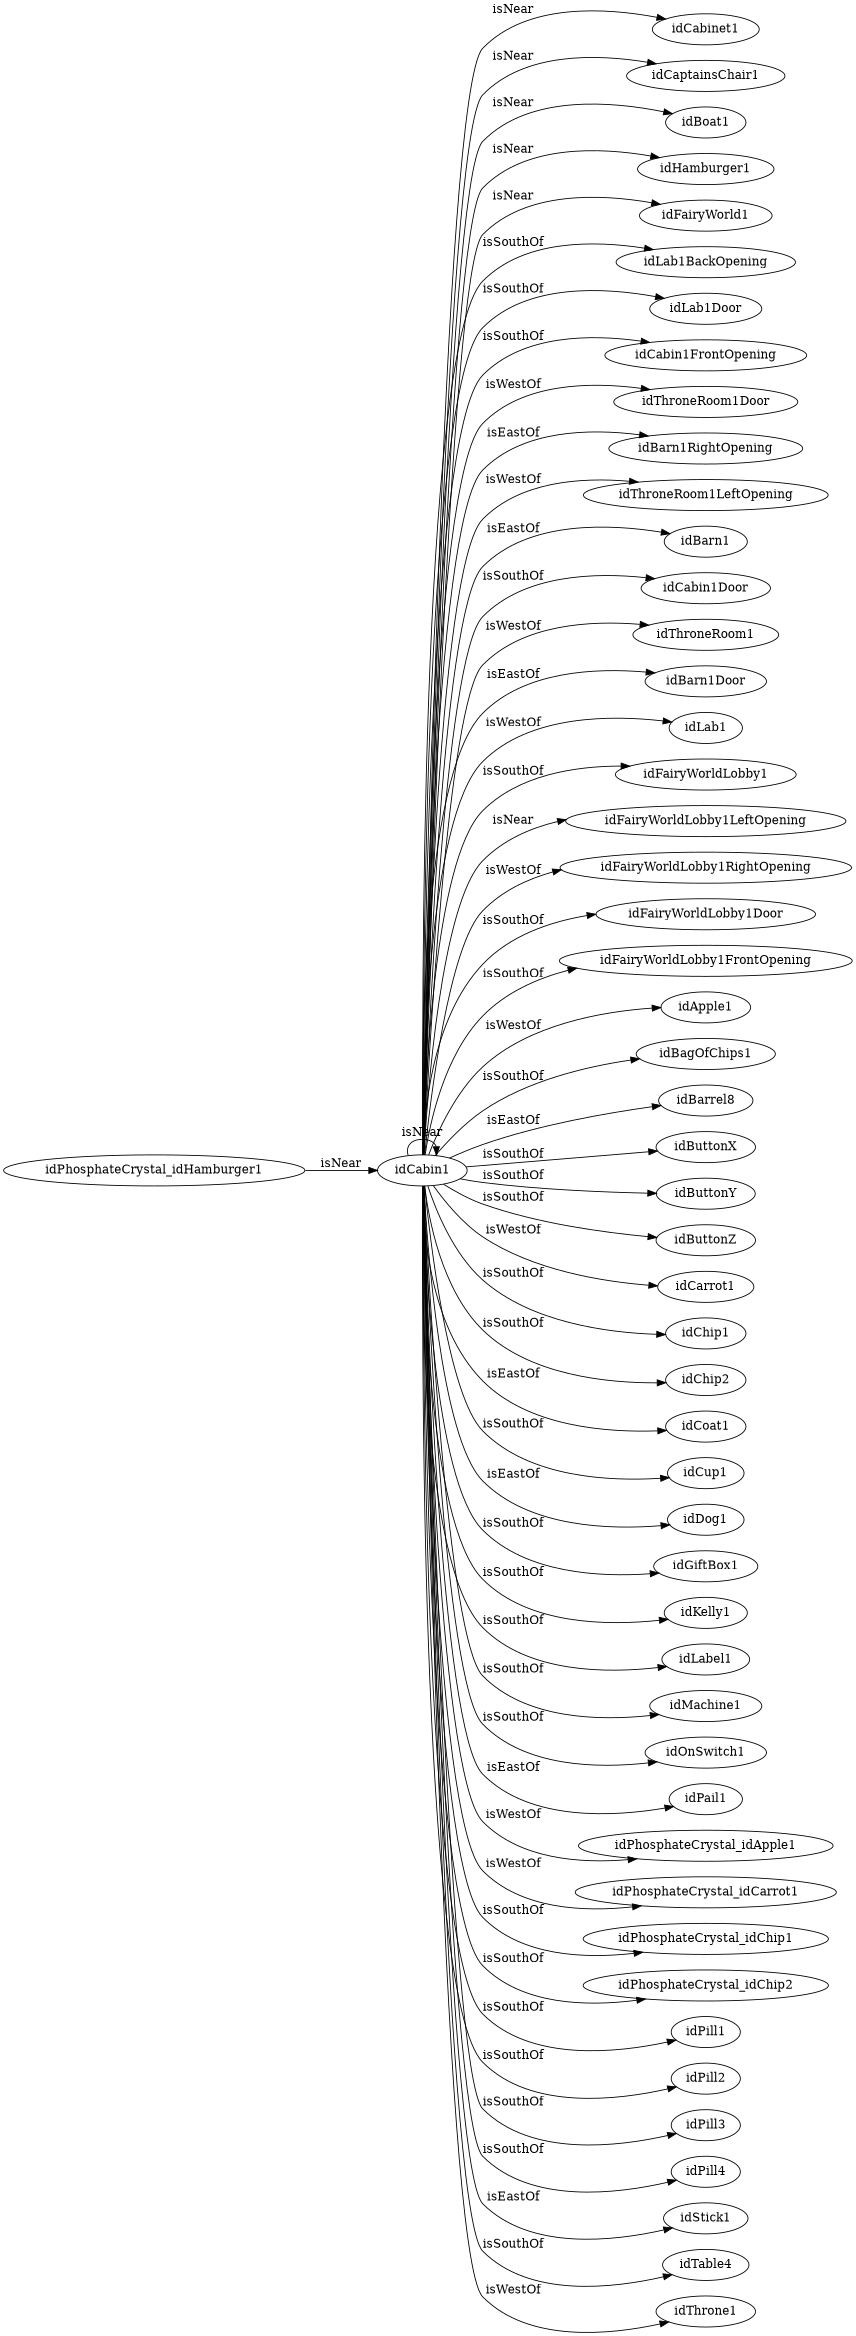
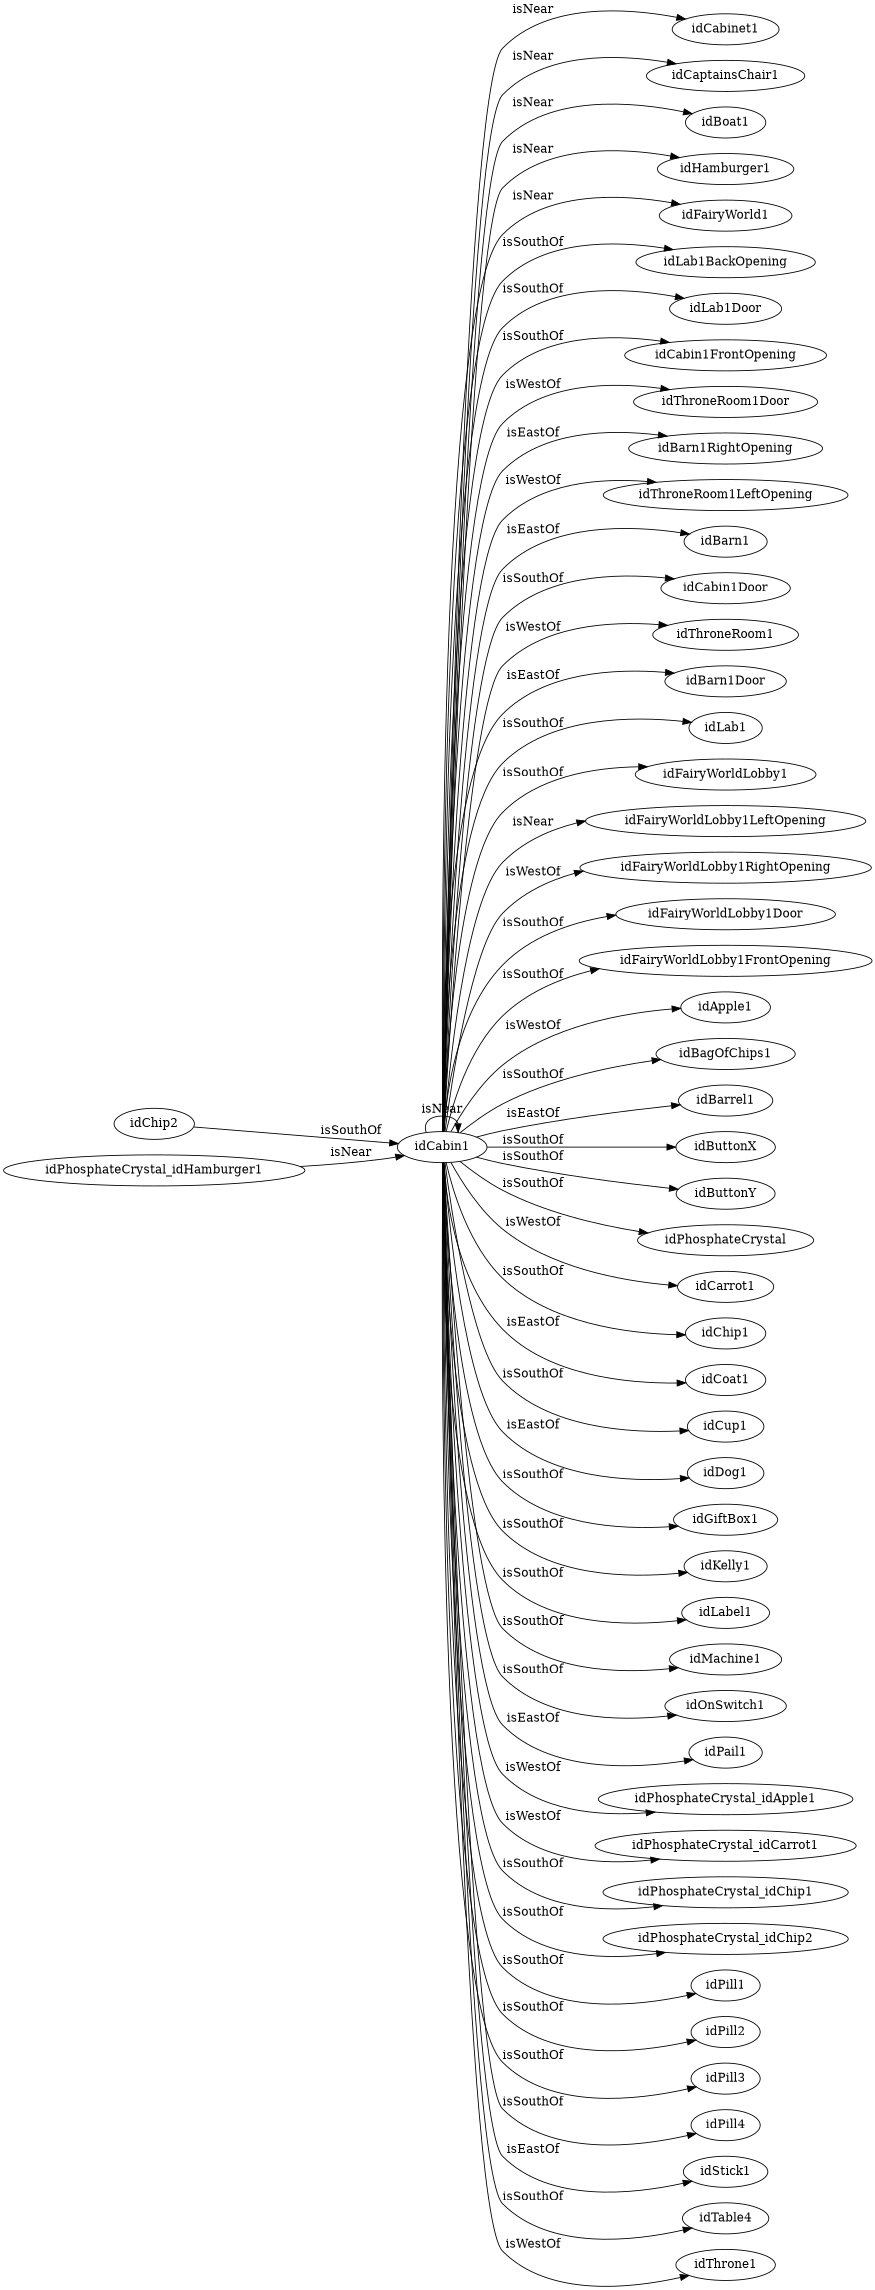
(513, 723) -> (533, 724)
(706, 1101) -> (726, 1101)
(706, 1240) -> (726, 1240)
(494, 1339) -> (292, 1135)
